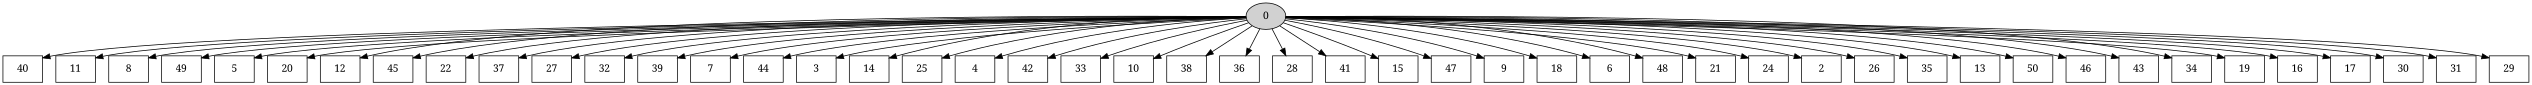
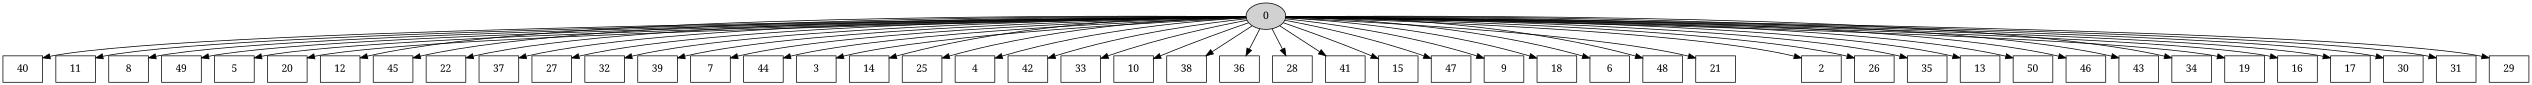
(1768, 69) -> none
